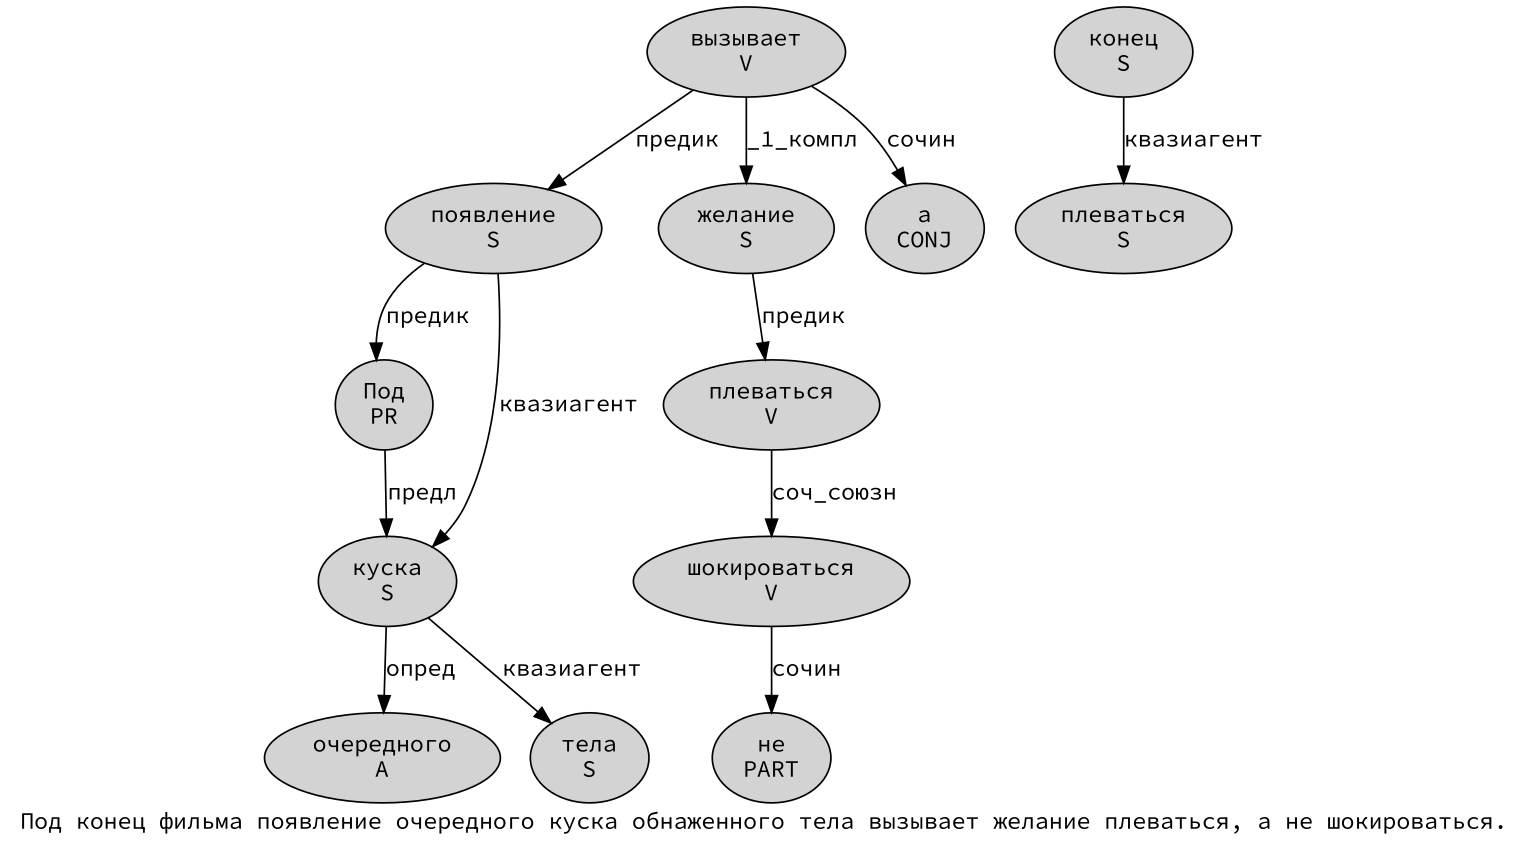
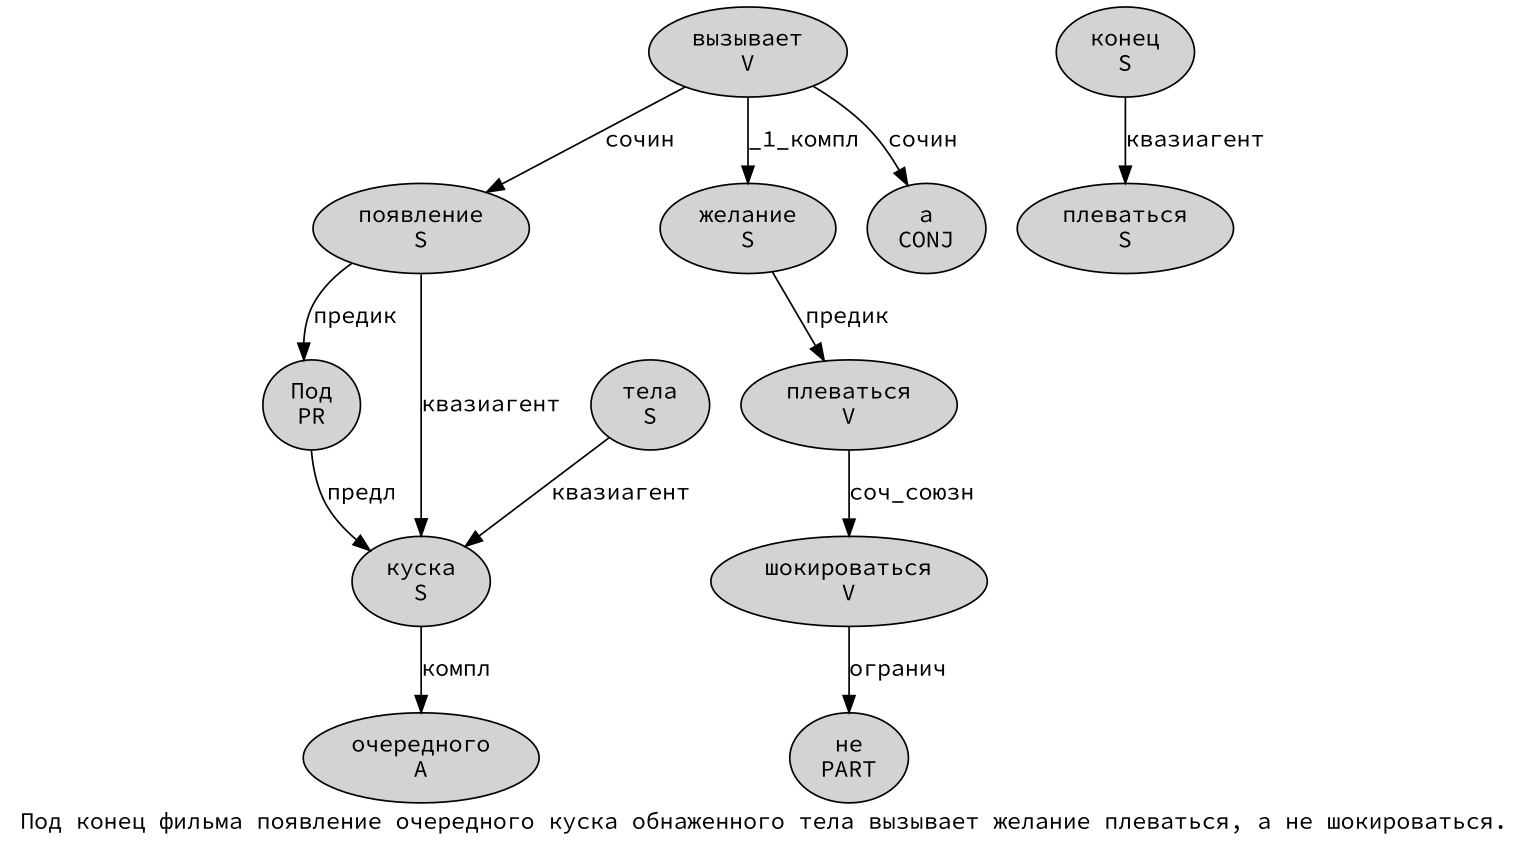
(677, 140) -> (640, 140)
(483, 665) -> (544, 487)
(421, 670) -> (457, 670)
(807, 670) -> (898, 670)
